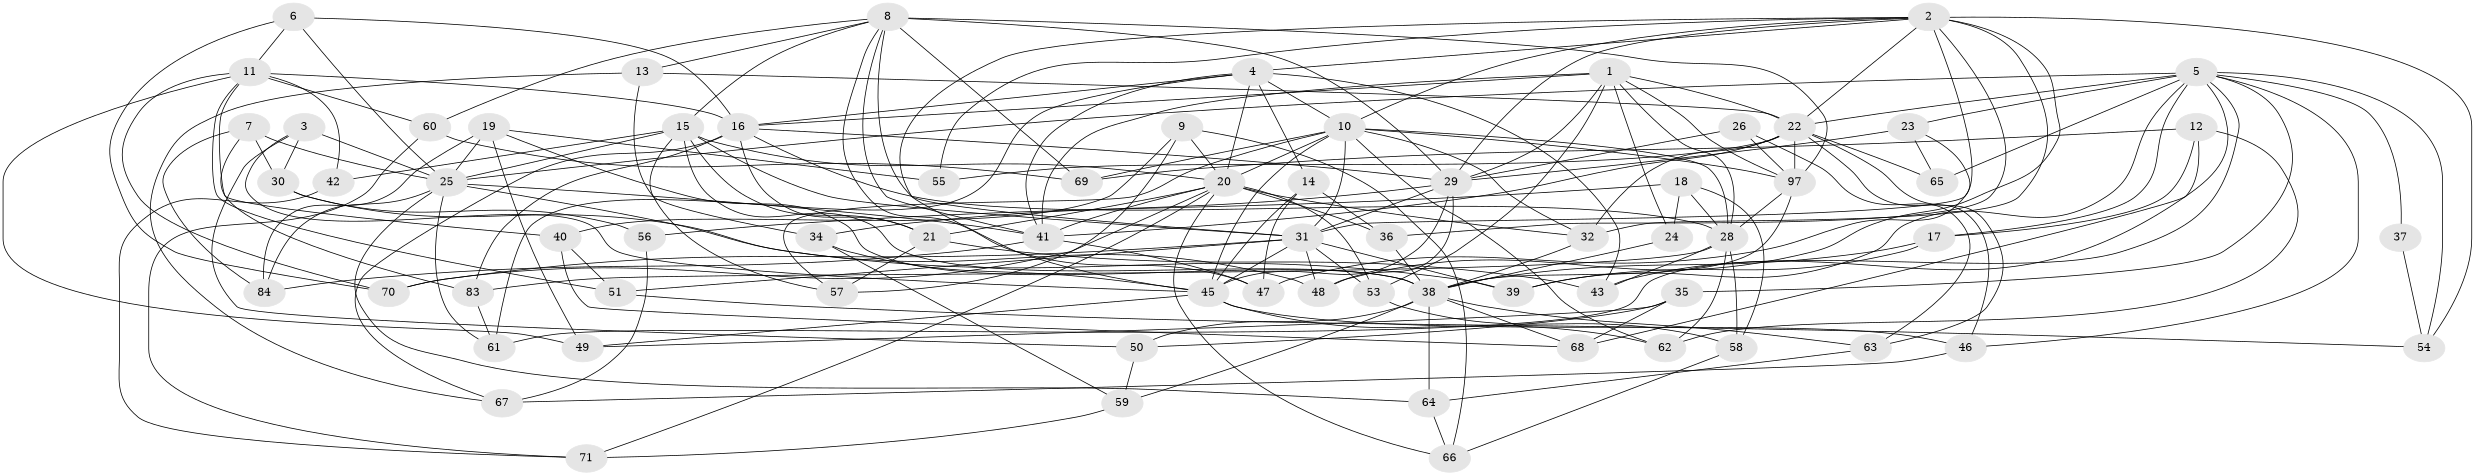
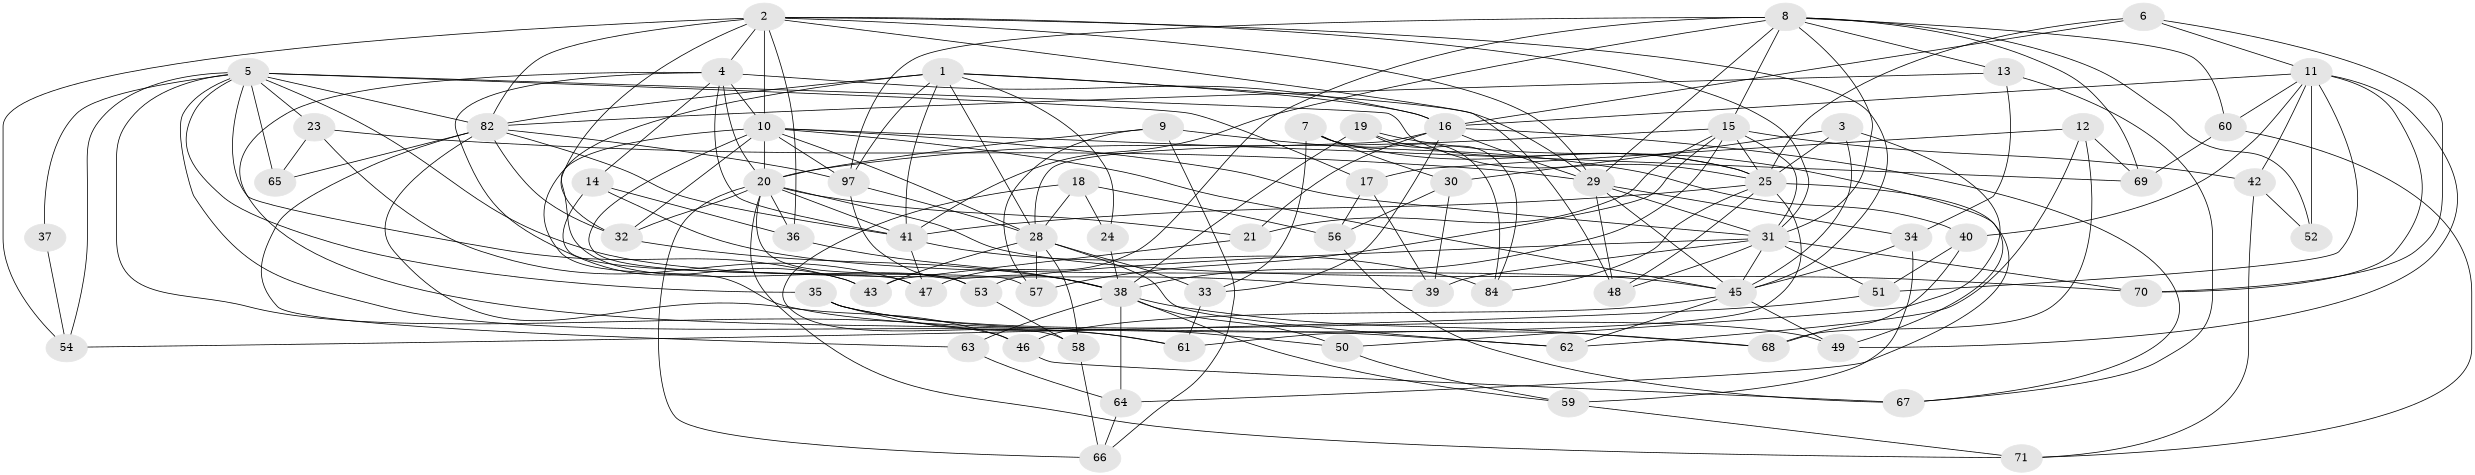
(1740, 127) -> none
(1795, 127) -> (488, 127)
(939, 182) -> none
none -> (2312, 238)
(884, 265) -> (1037, 265)
(1564, 270) -> (1349, 213)
(473, 293) -> (1205, 293)
